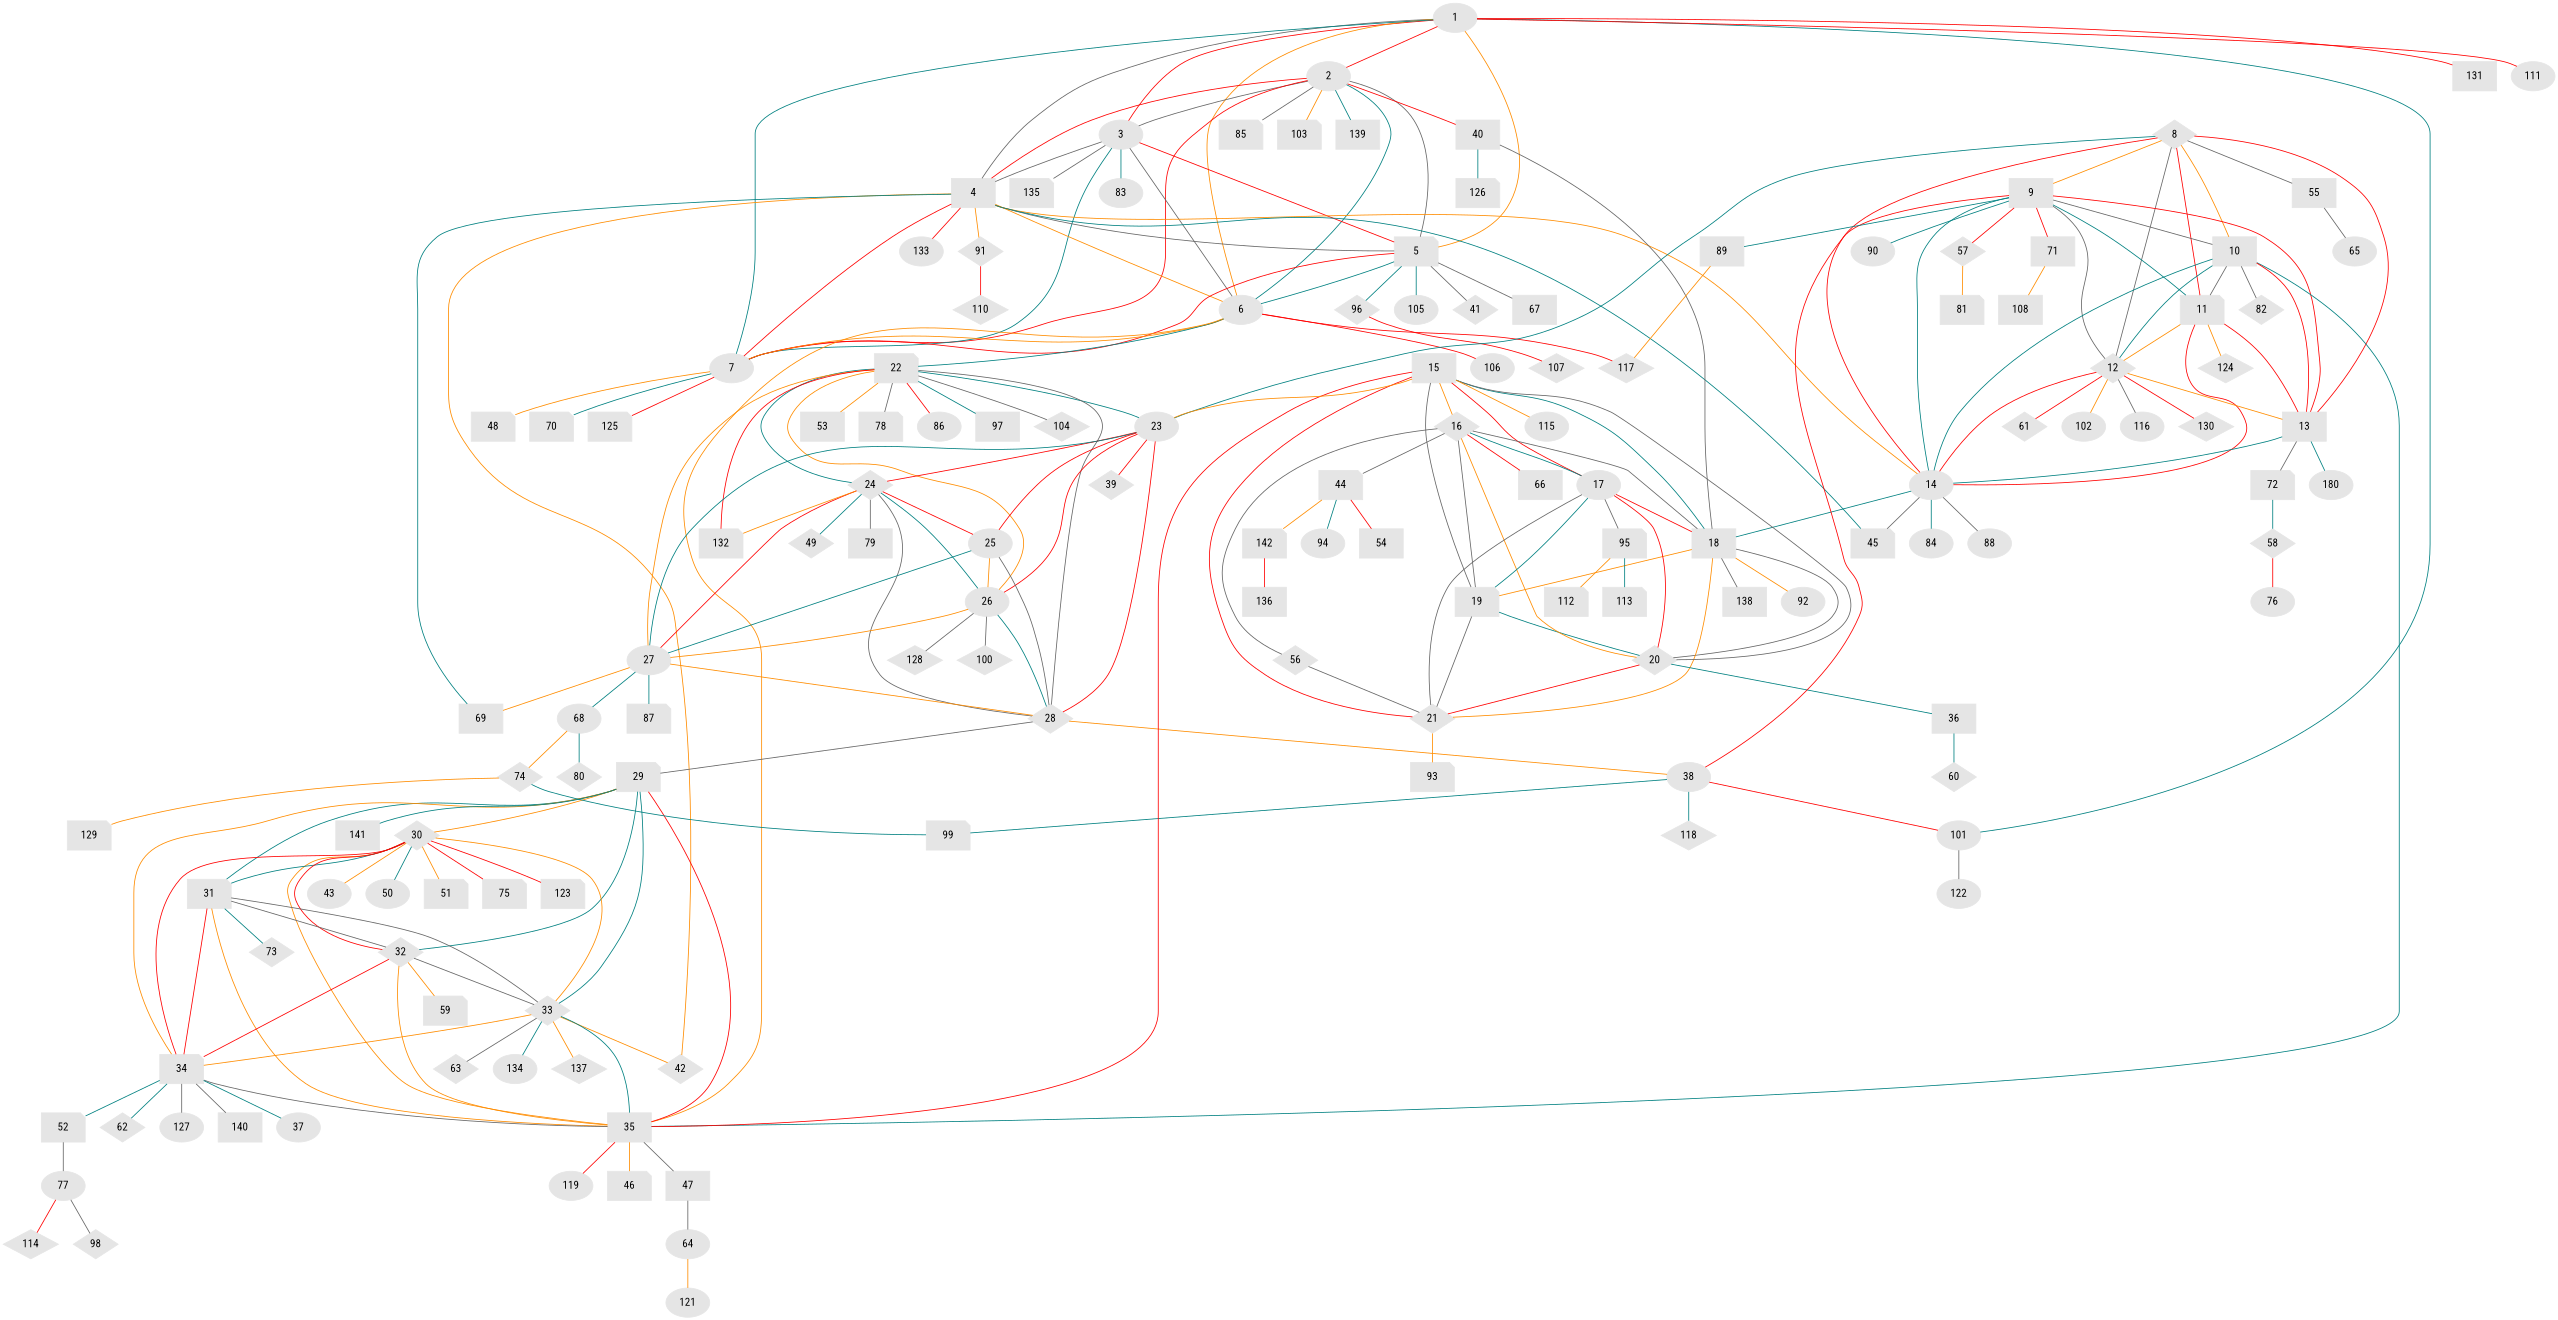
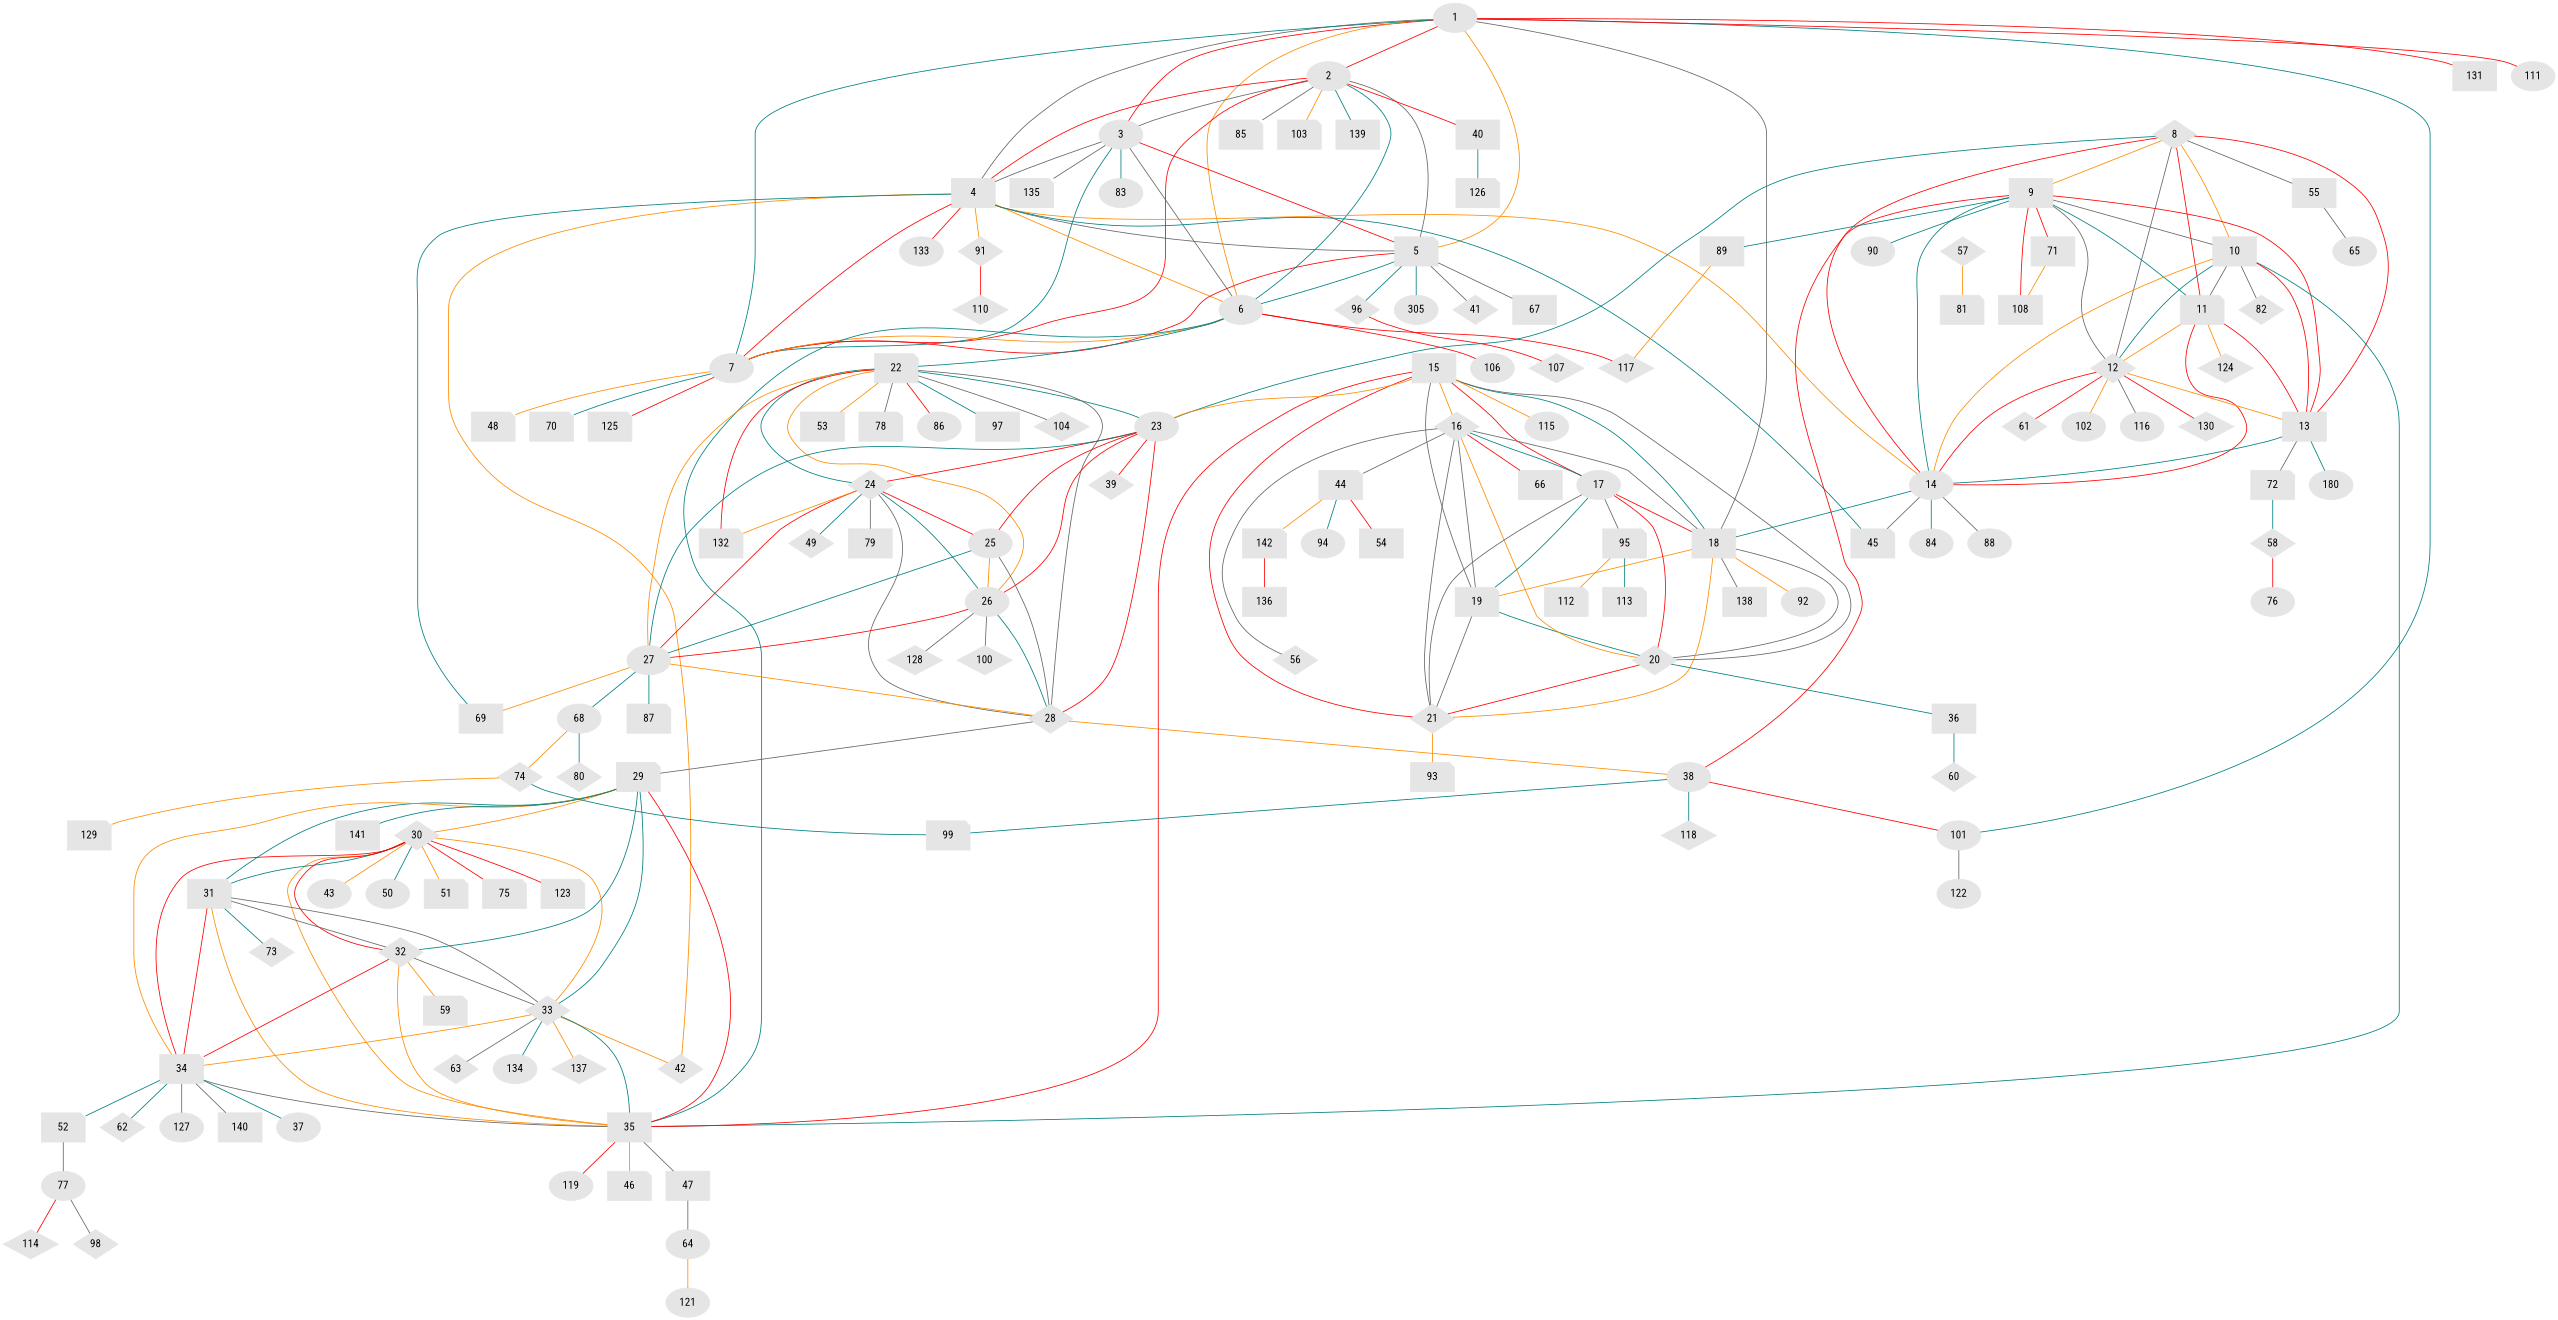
(1993, 225) -> (2022, 251)
(1678, 283) -> (1767, 174)
(1416, 310) -> (1416, 310)
(2049, 336) -> (2049, 336)
(689, 545) -> (689, 545)
(820, 639) -> (820, 639)
(1364, 689) -> (1432, 572)
